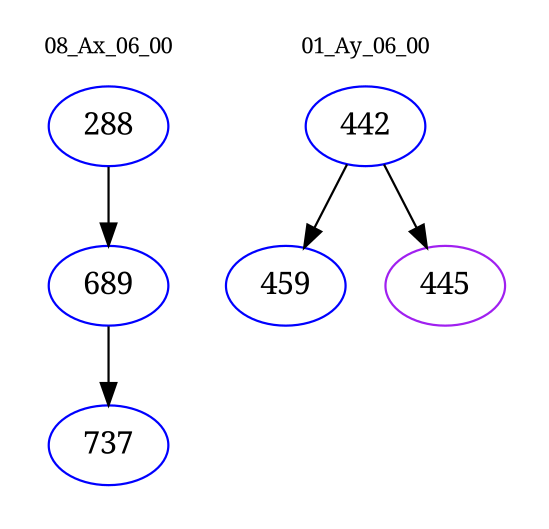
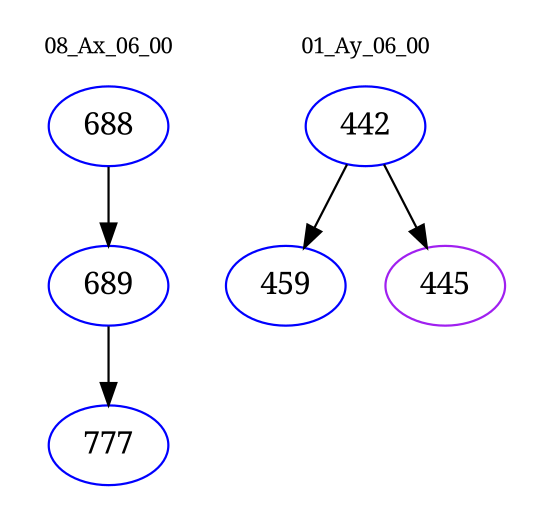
(109, 126) -> (109, 126)
(109, 445) -> (109, 445)
